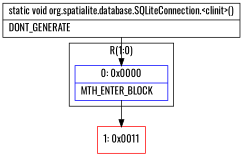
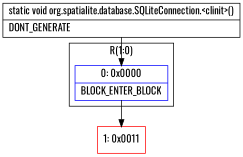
(117, 91) -> (121, 91)
